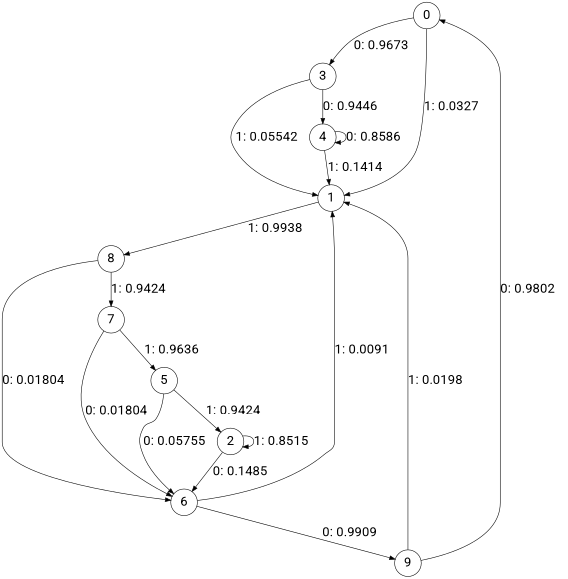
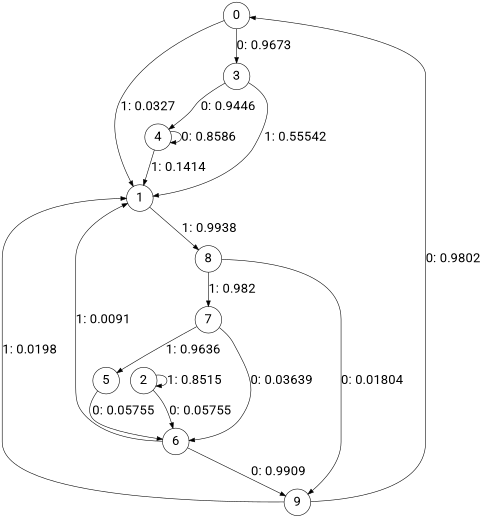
(270, 137) -> (299, 137)
(144, 289) -> (239, 289)
(195, 409) -> none
(2, 410) -> (341, 337)
(120, 411) -> (285, 381)
(245, 472) -> (204, 411)
